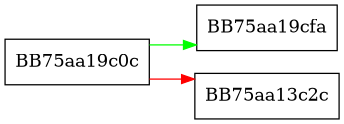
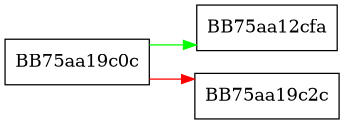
(267, 28) -> (267, 28)
(267, 96) -> (267, 96)
